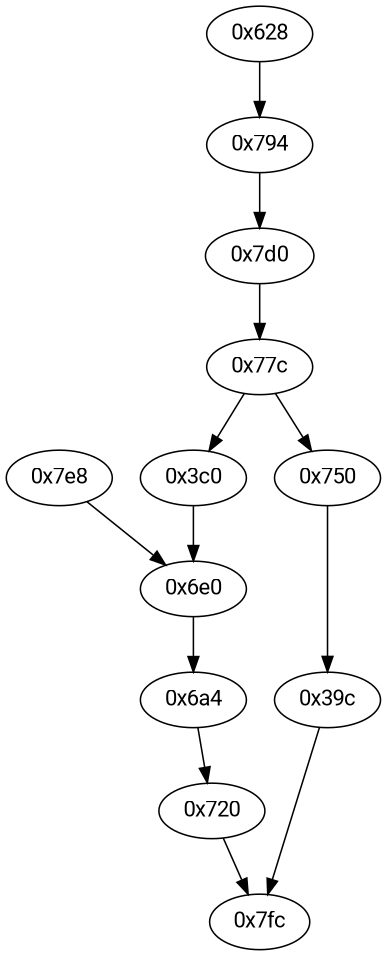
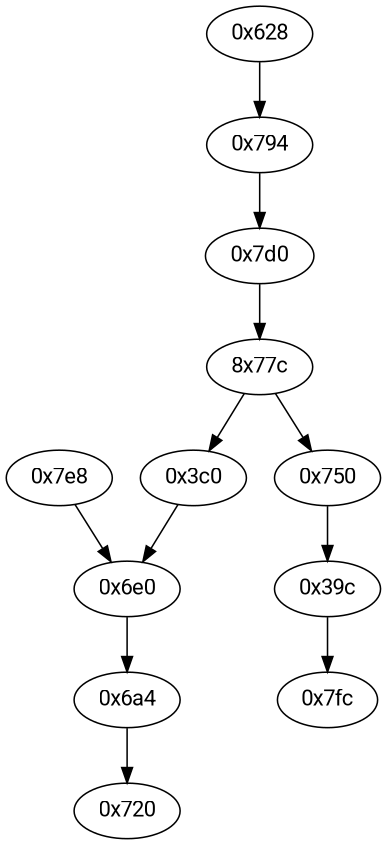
(260, 367) -> (260, 367)
(232, 859) -> none
